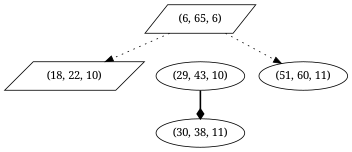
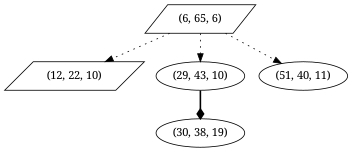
none -> (200, 44)
(75, 76) -> (75, 76)
(303, 76) -> (303, 76)
(200, 133) -> (200, 133)
